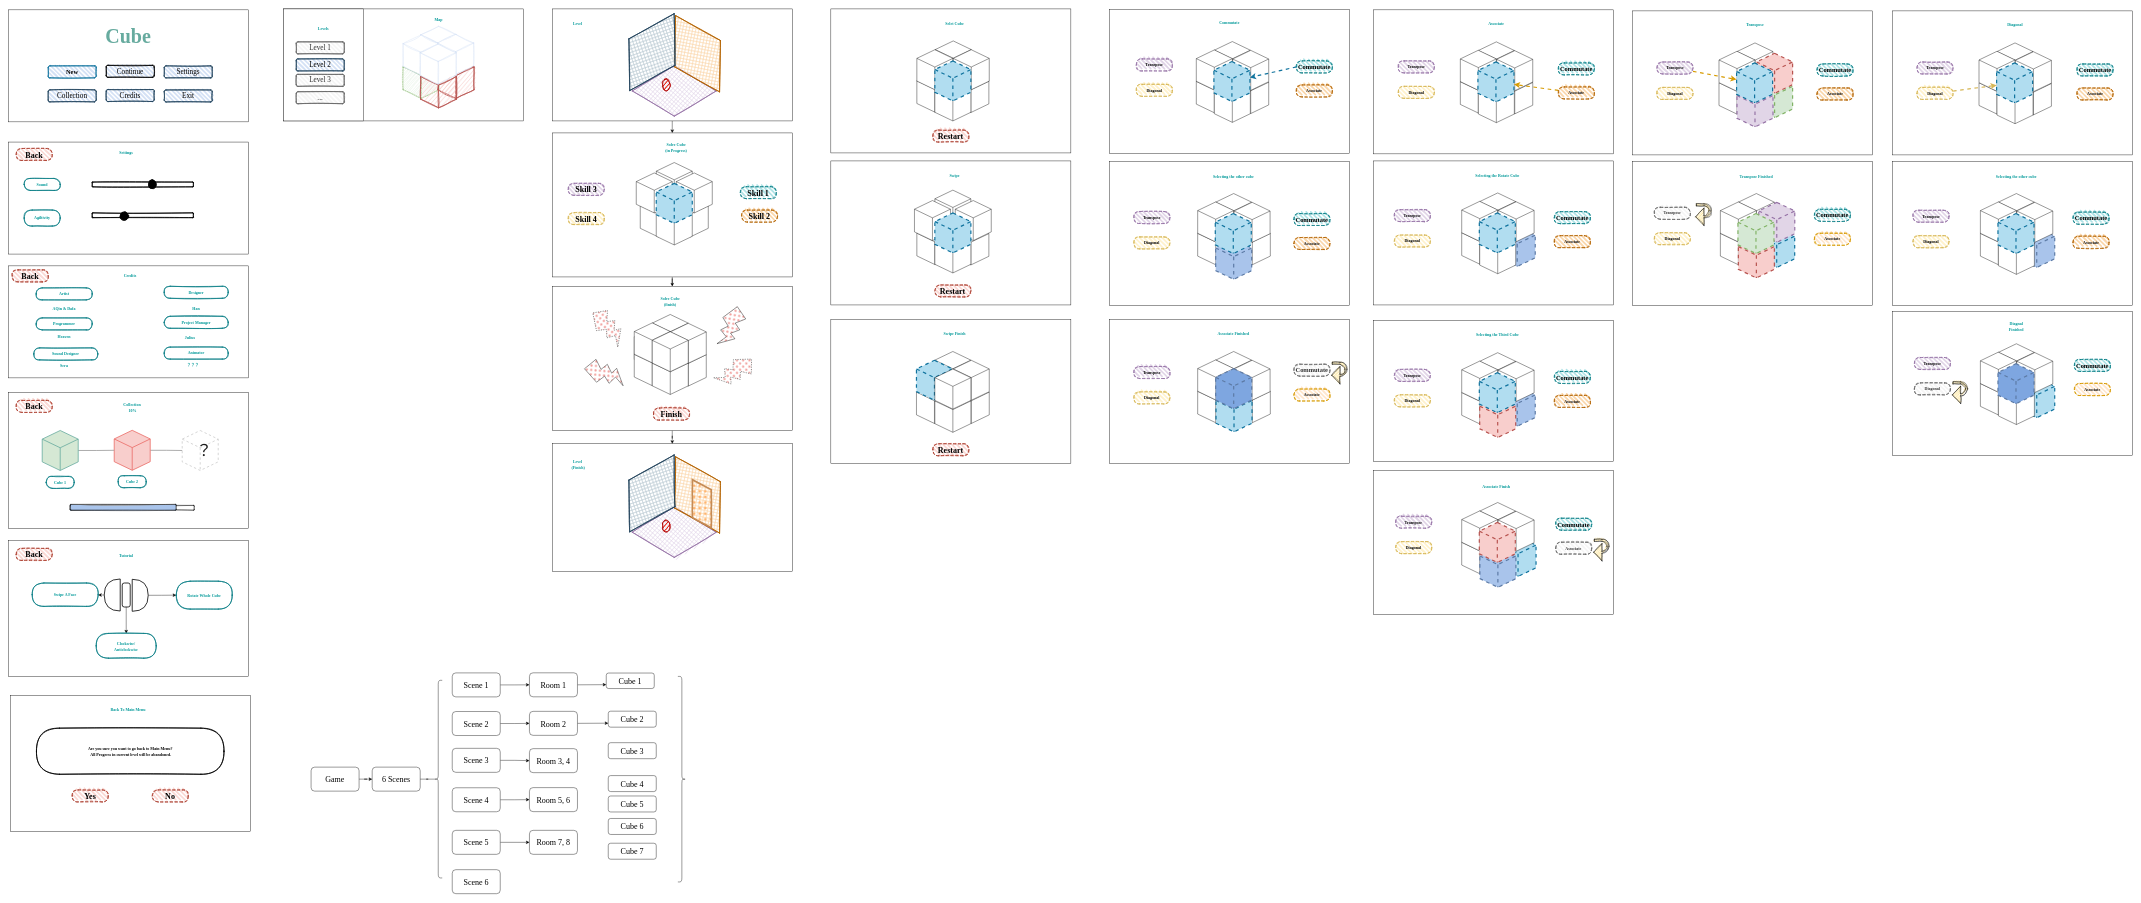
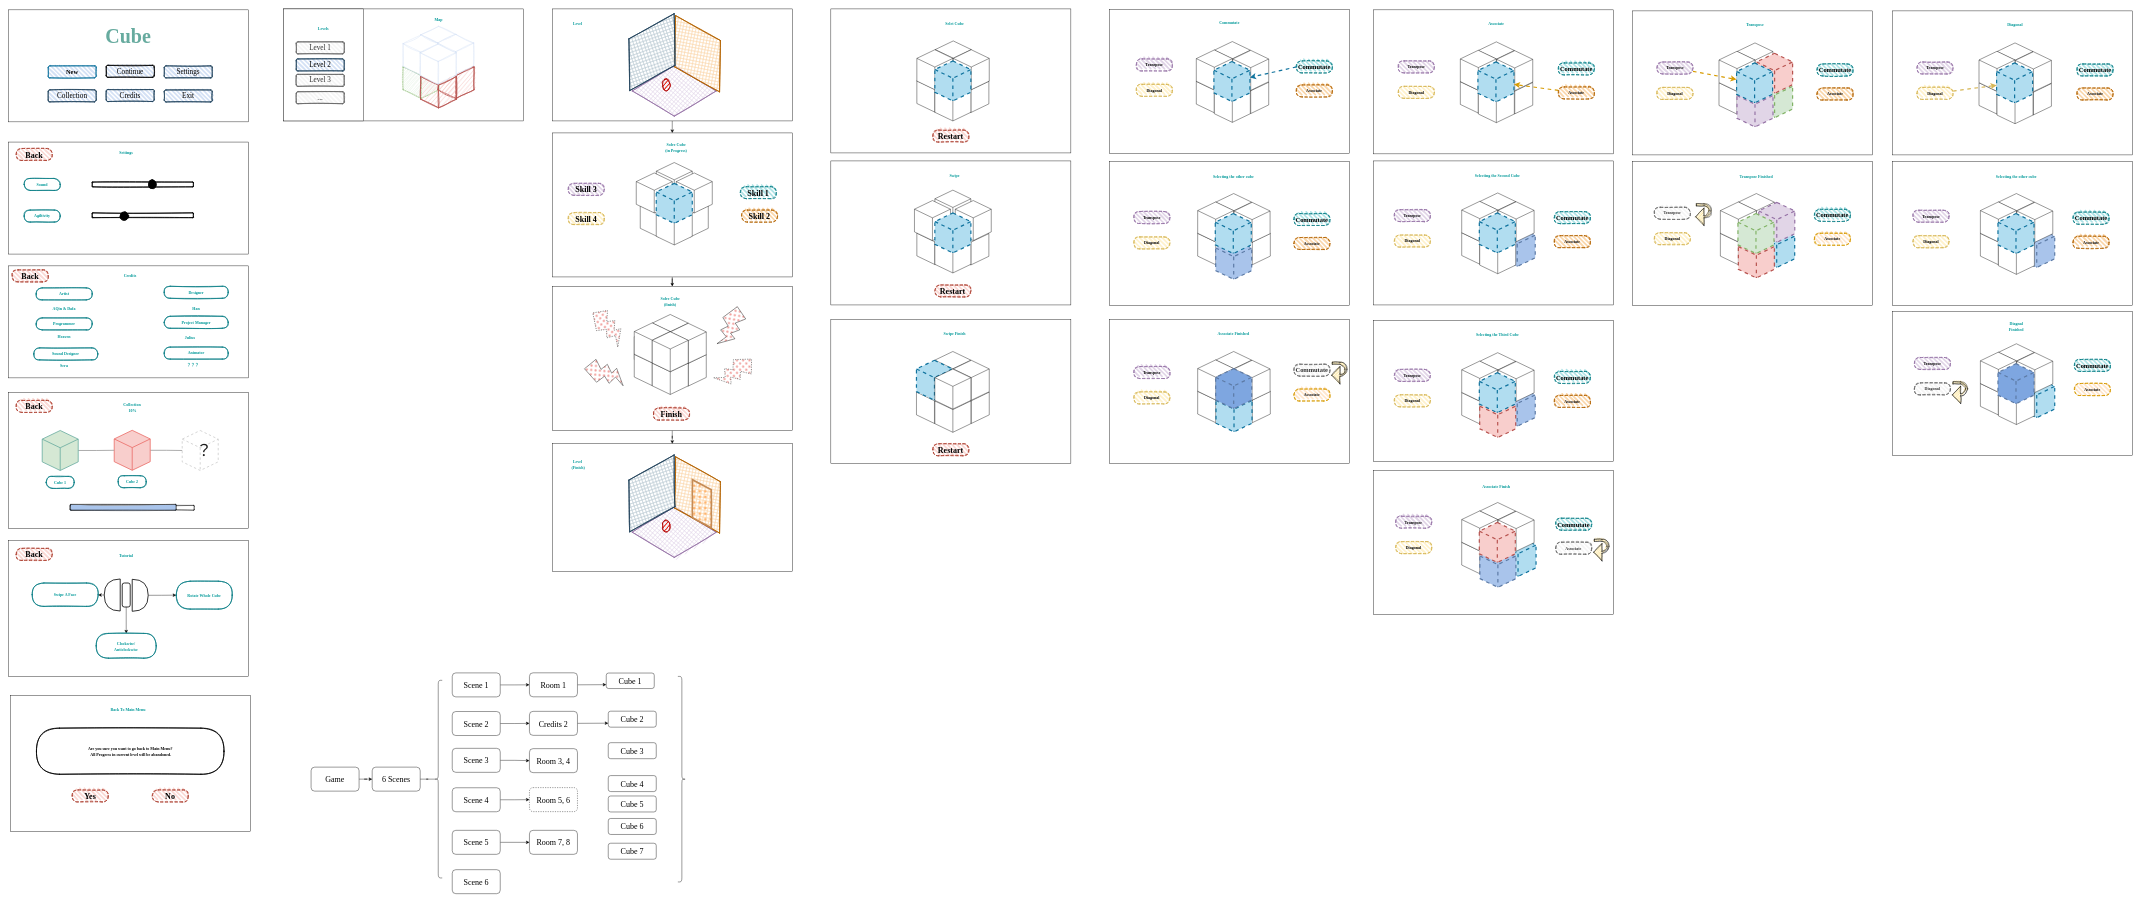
(1497, 175) -> (1497, 175)
(42, 218) -> (42, 216)
(553, 723) -> (553, 723)
(553, 799) -> (553, 799)
